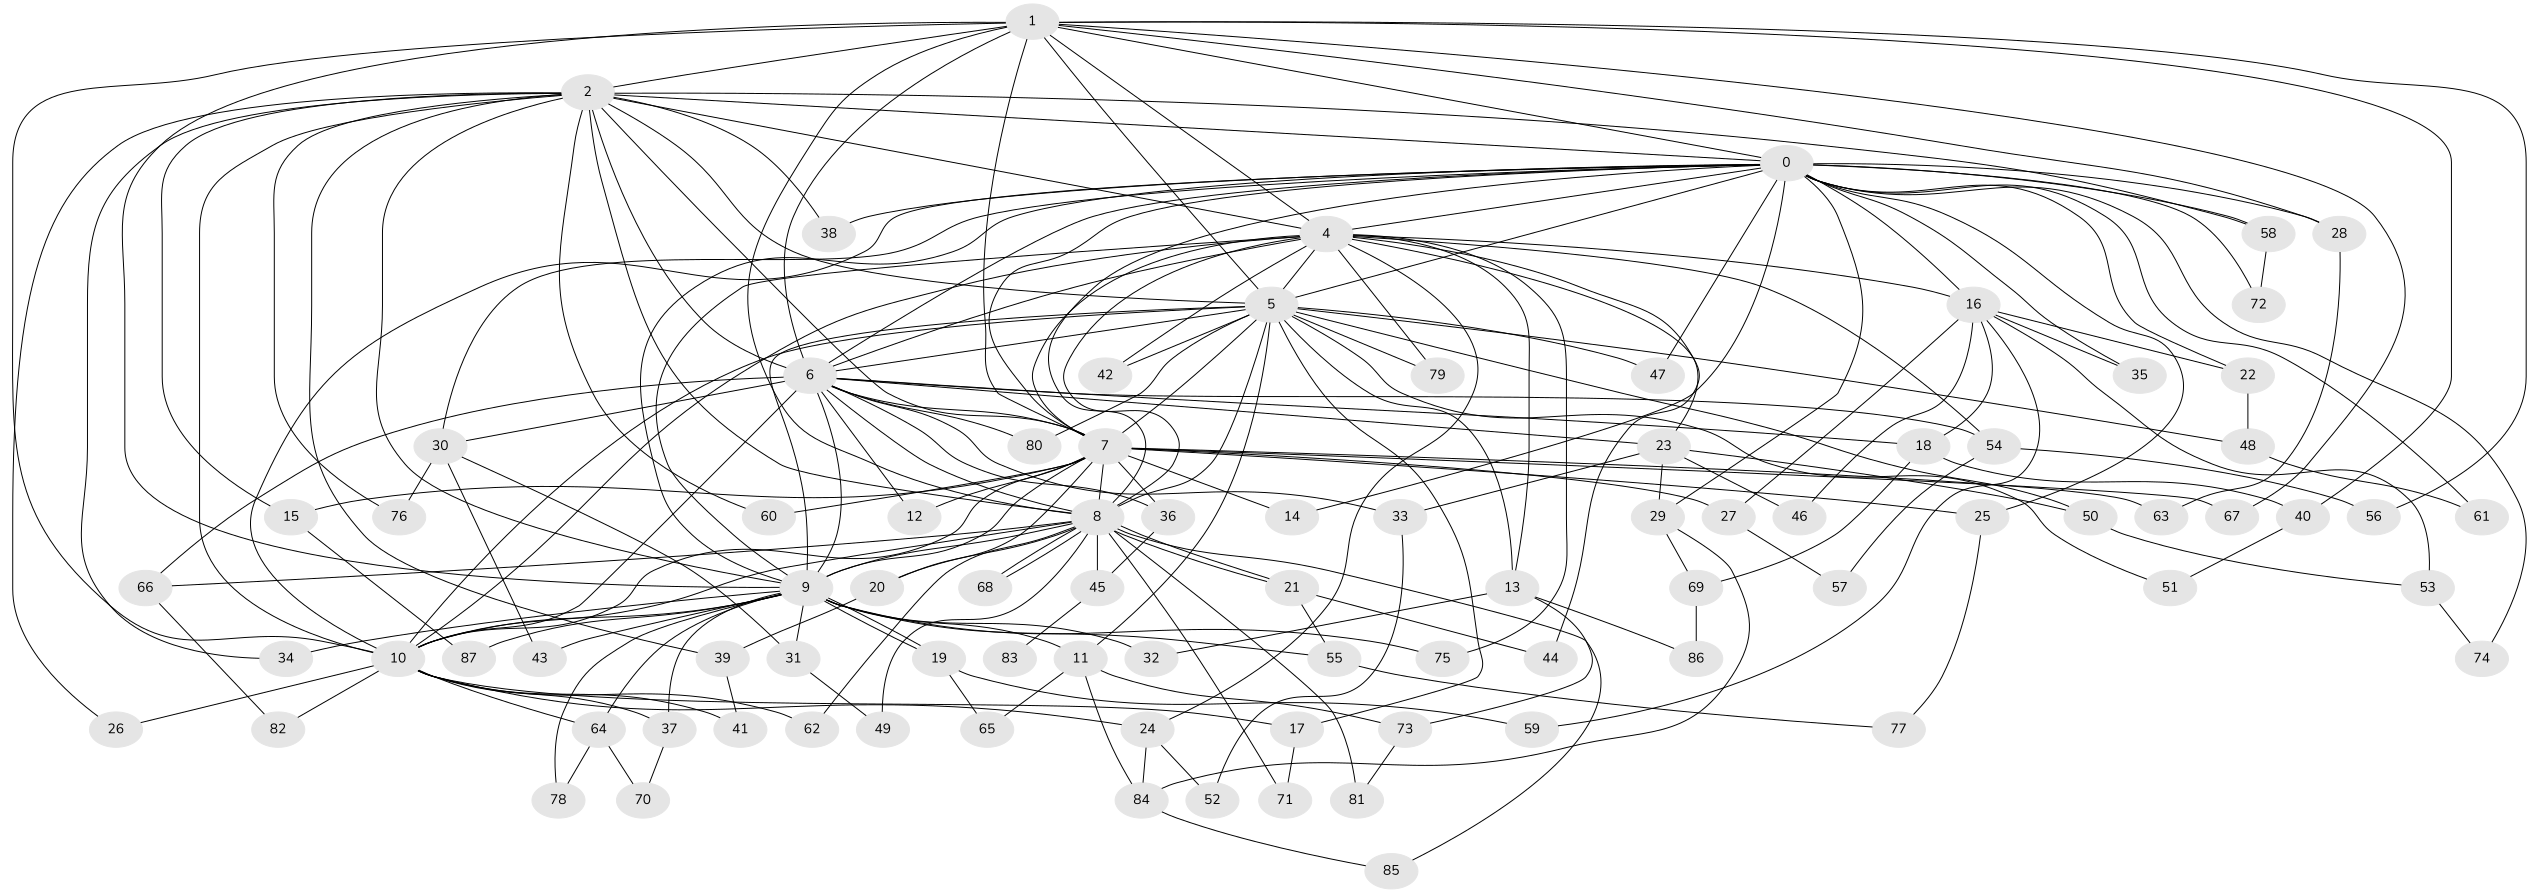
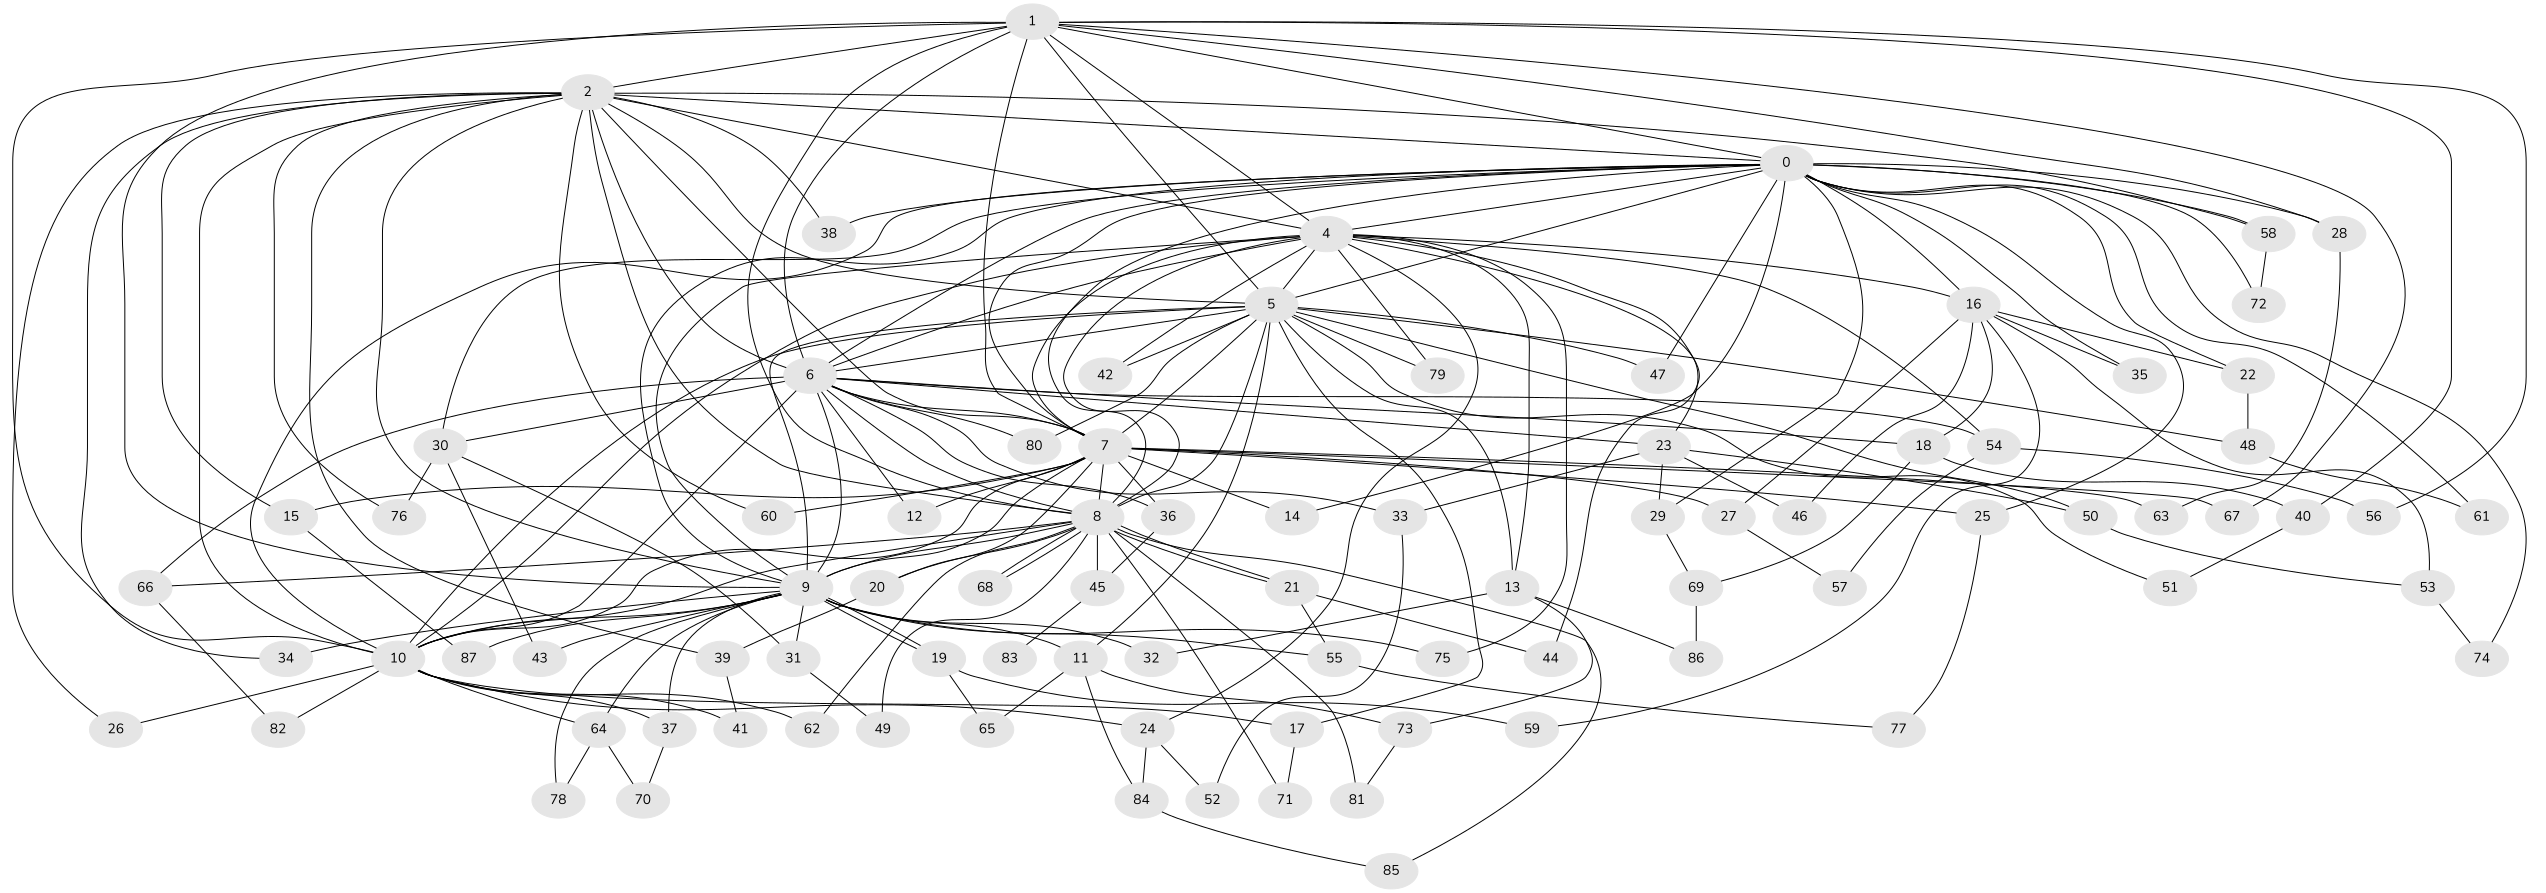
(1547, 752) -> none
